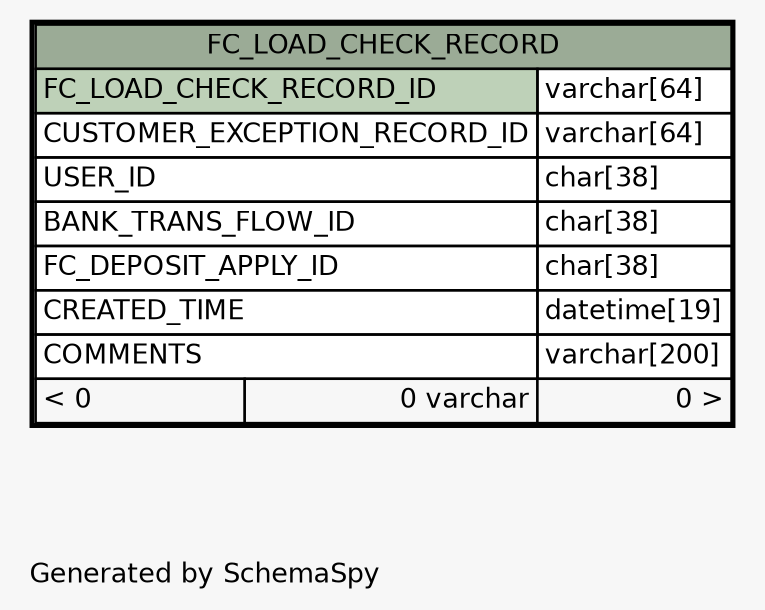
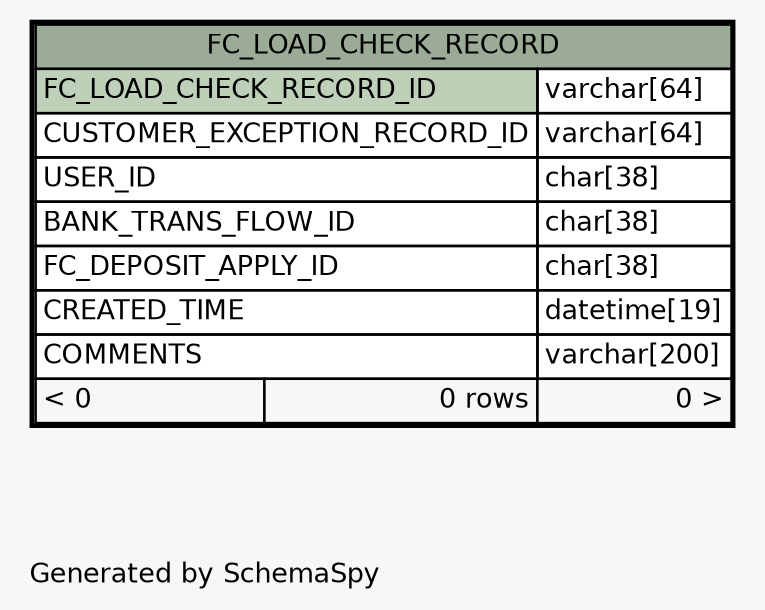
(465, 400) -> (485, 400)
